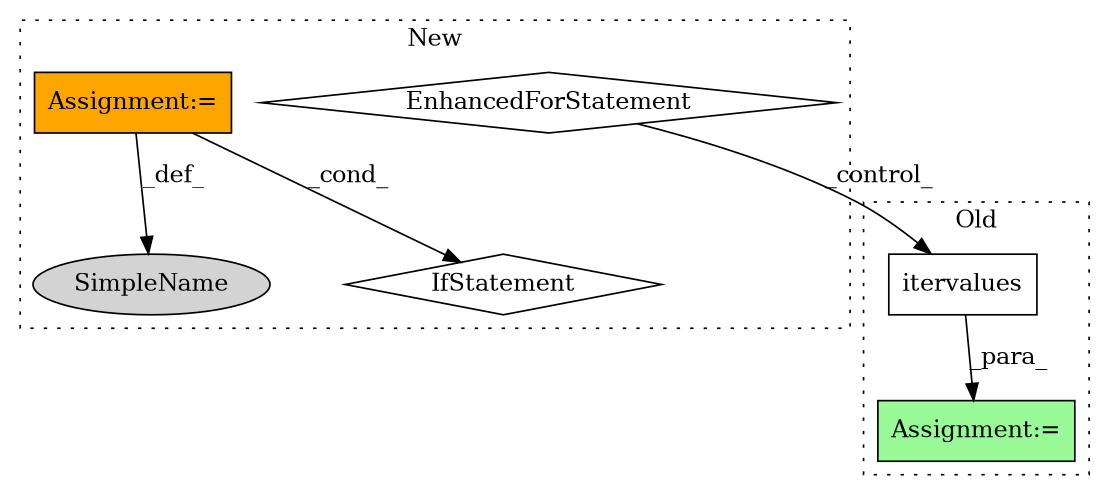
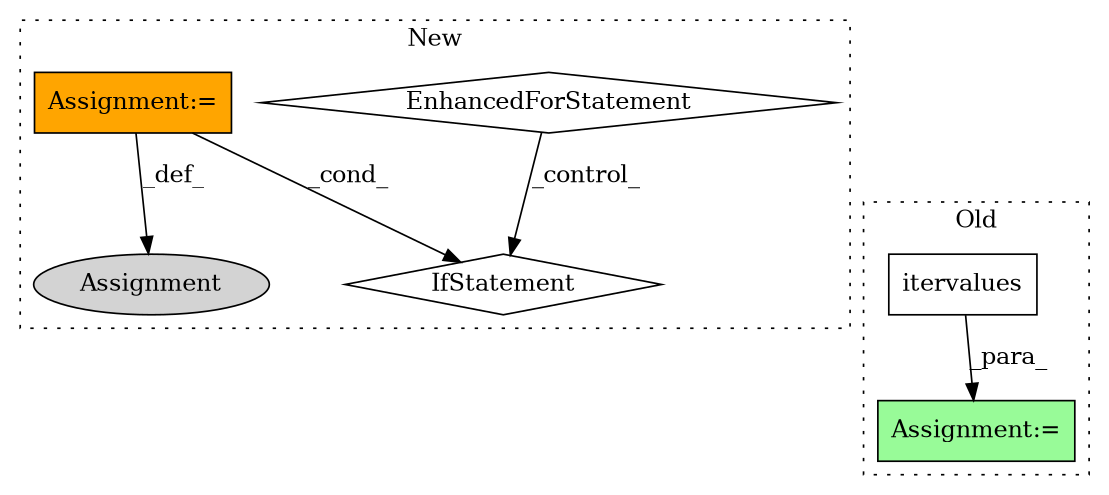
(784, 170) -> (528, 185)
(152, 284) -> (152, 284)
